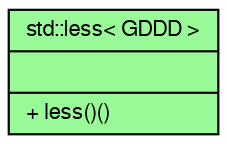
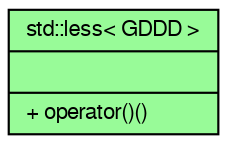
(69, 112) -> (87, 112)
